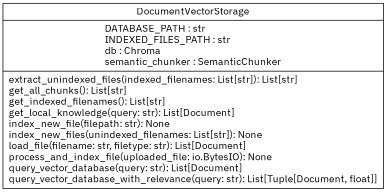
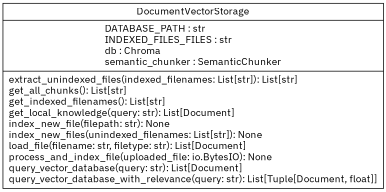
(168, 40) -> (169, 40)
